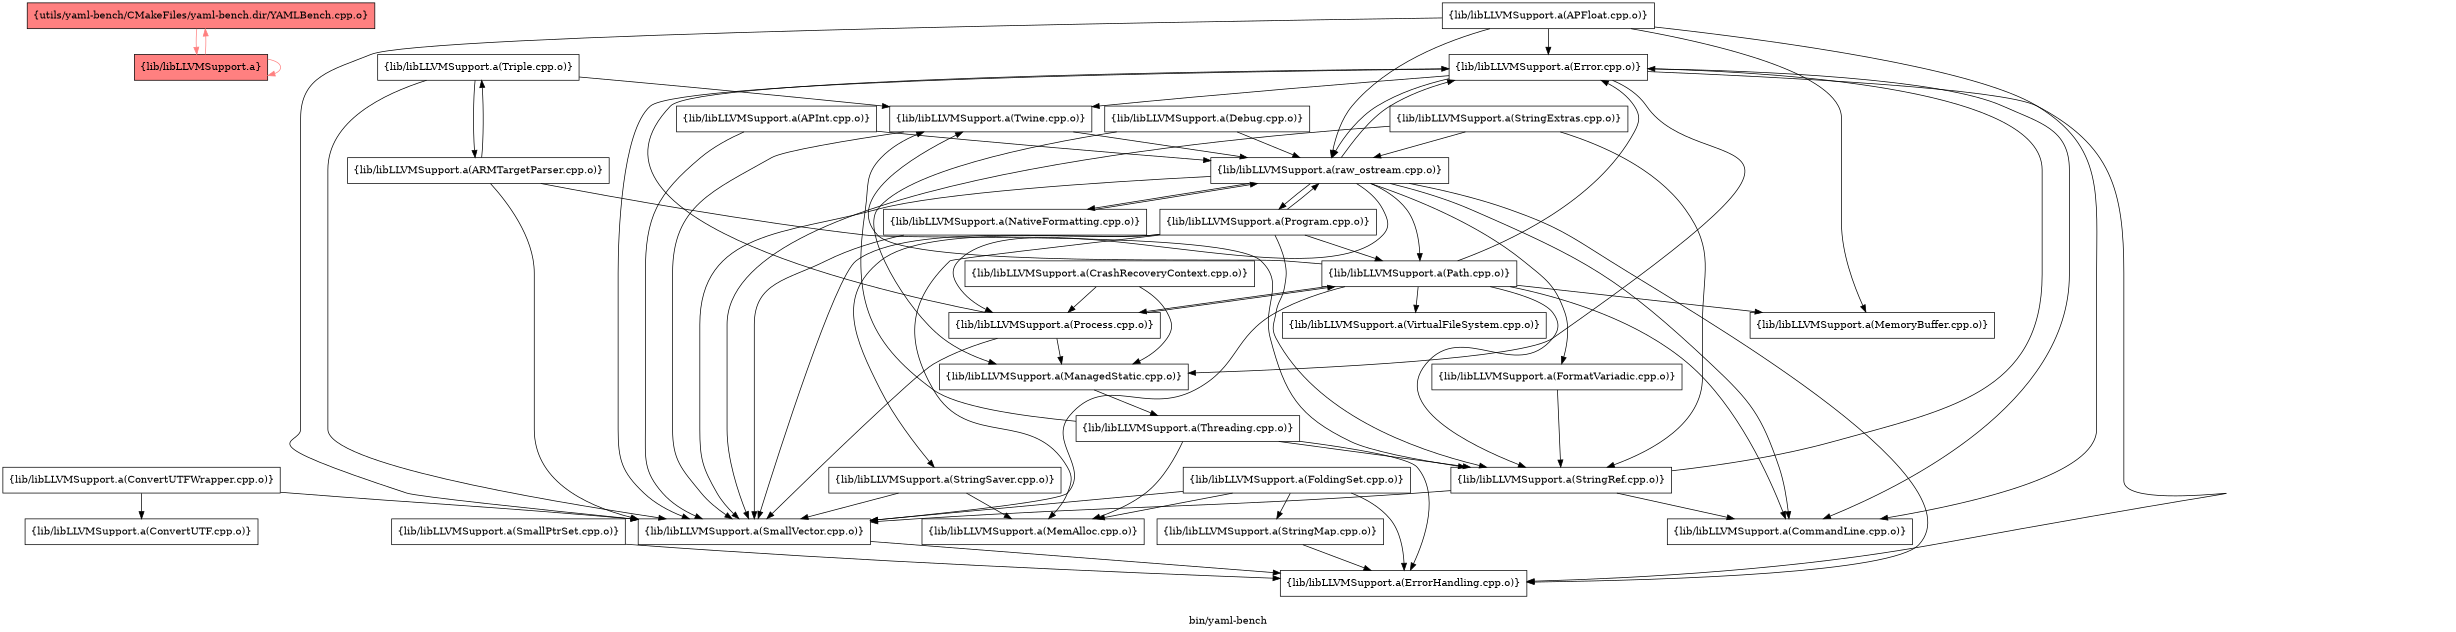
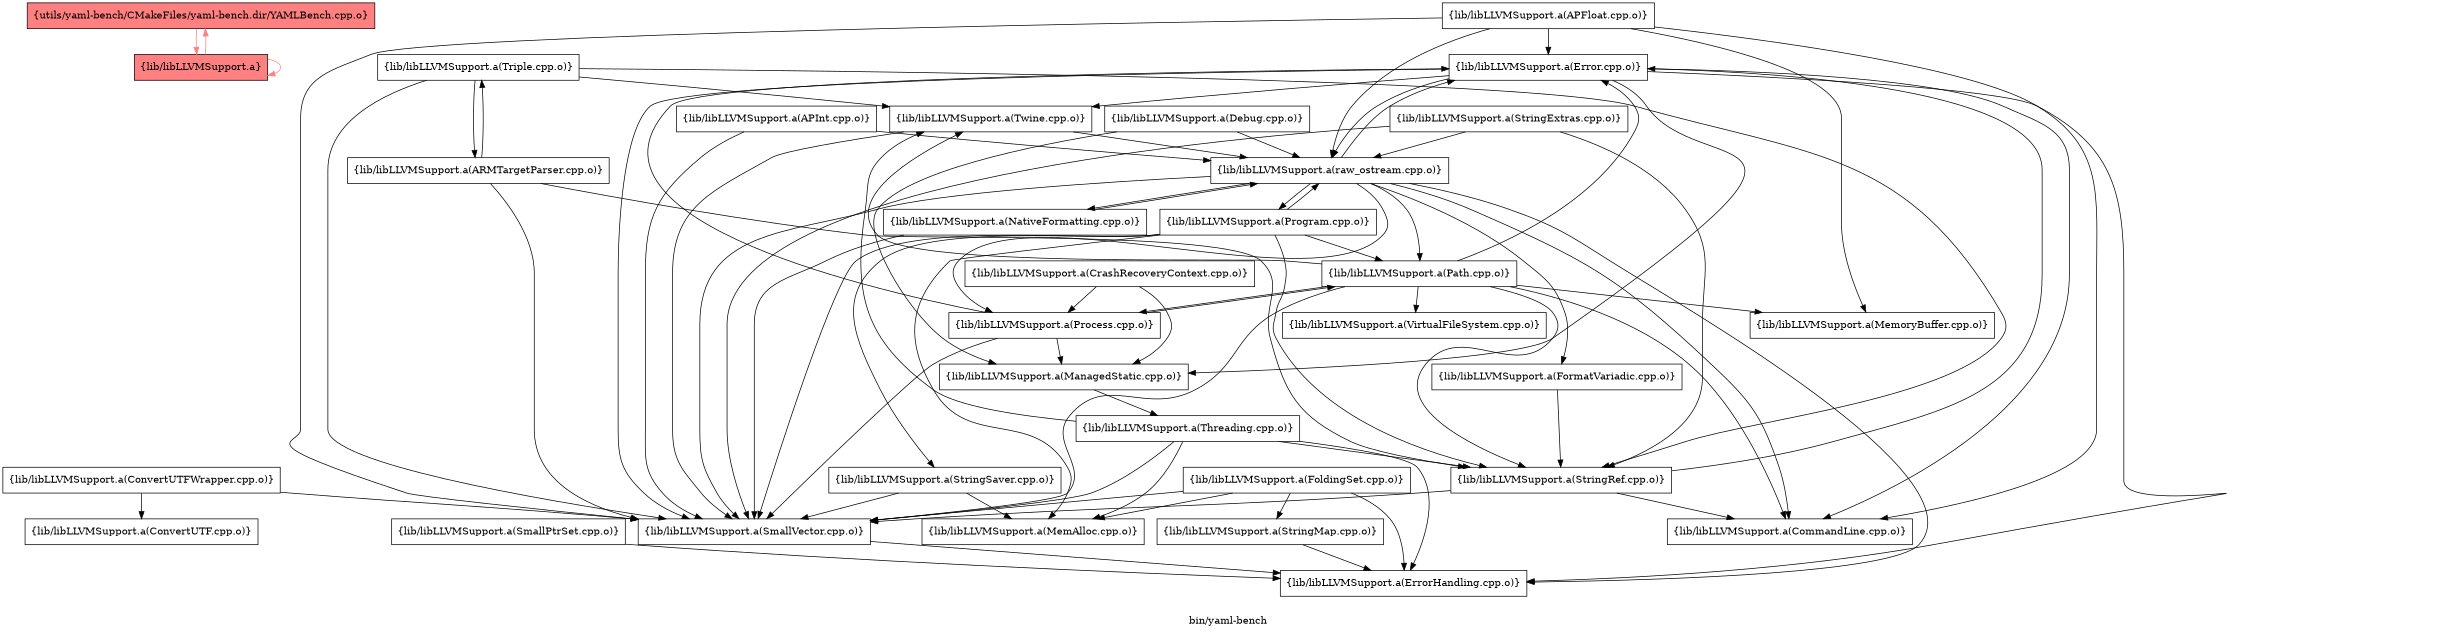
none -> (1548, 95)
none -> (1072, 497)
